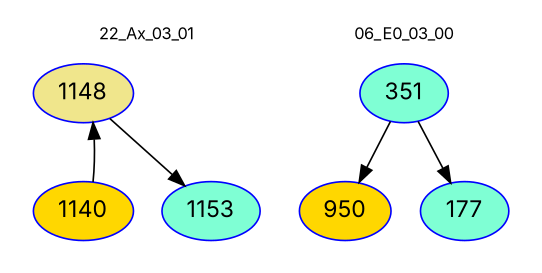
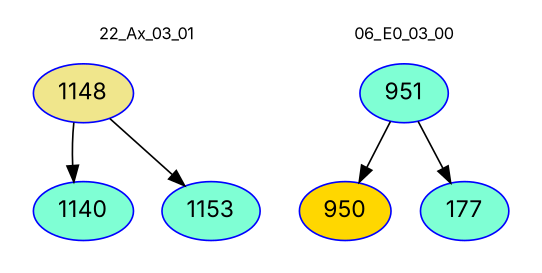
(404, 93) -> (404, 93)
(94, 161) -> (73, 144)
(83, 211) -> (83, 211)
